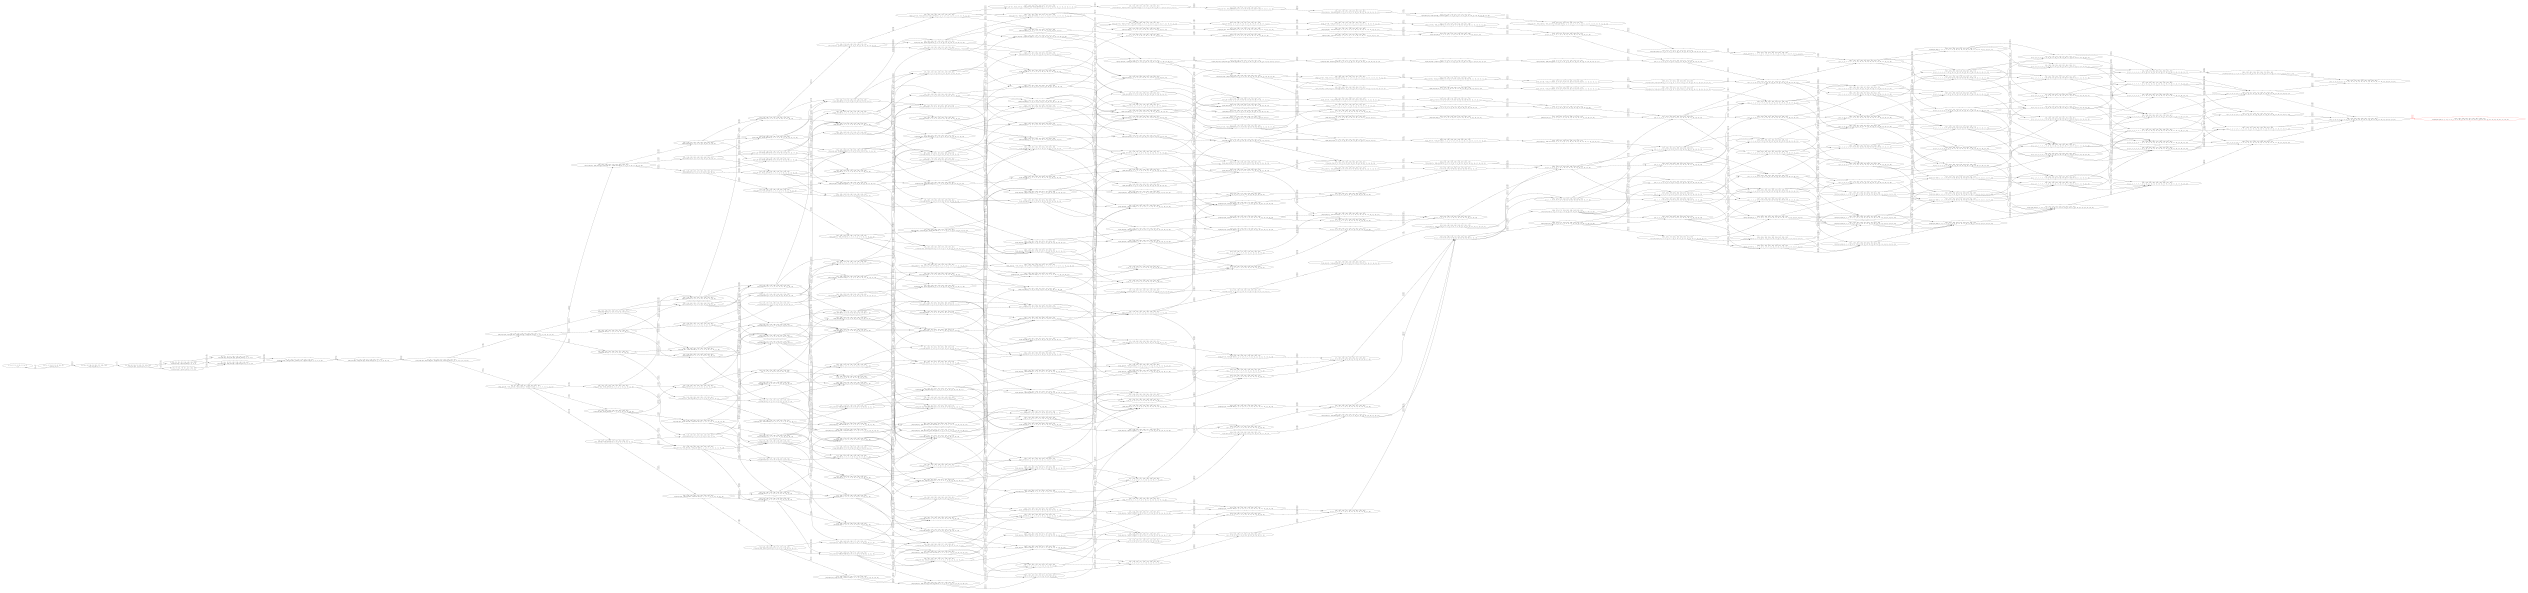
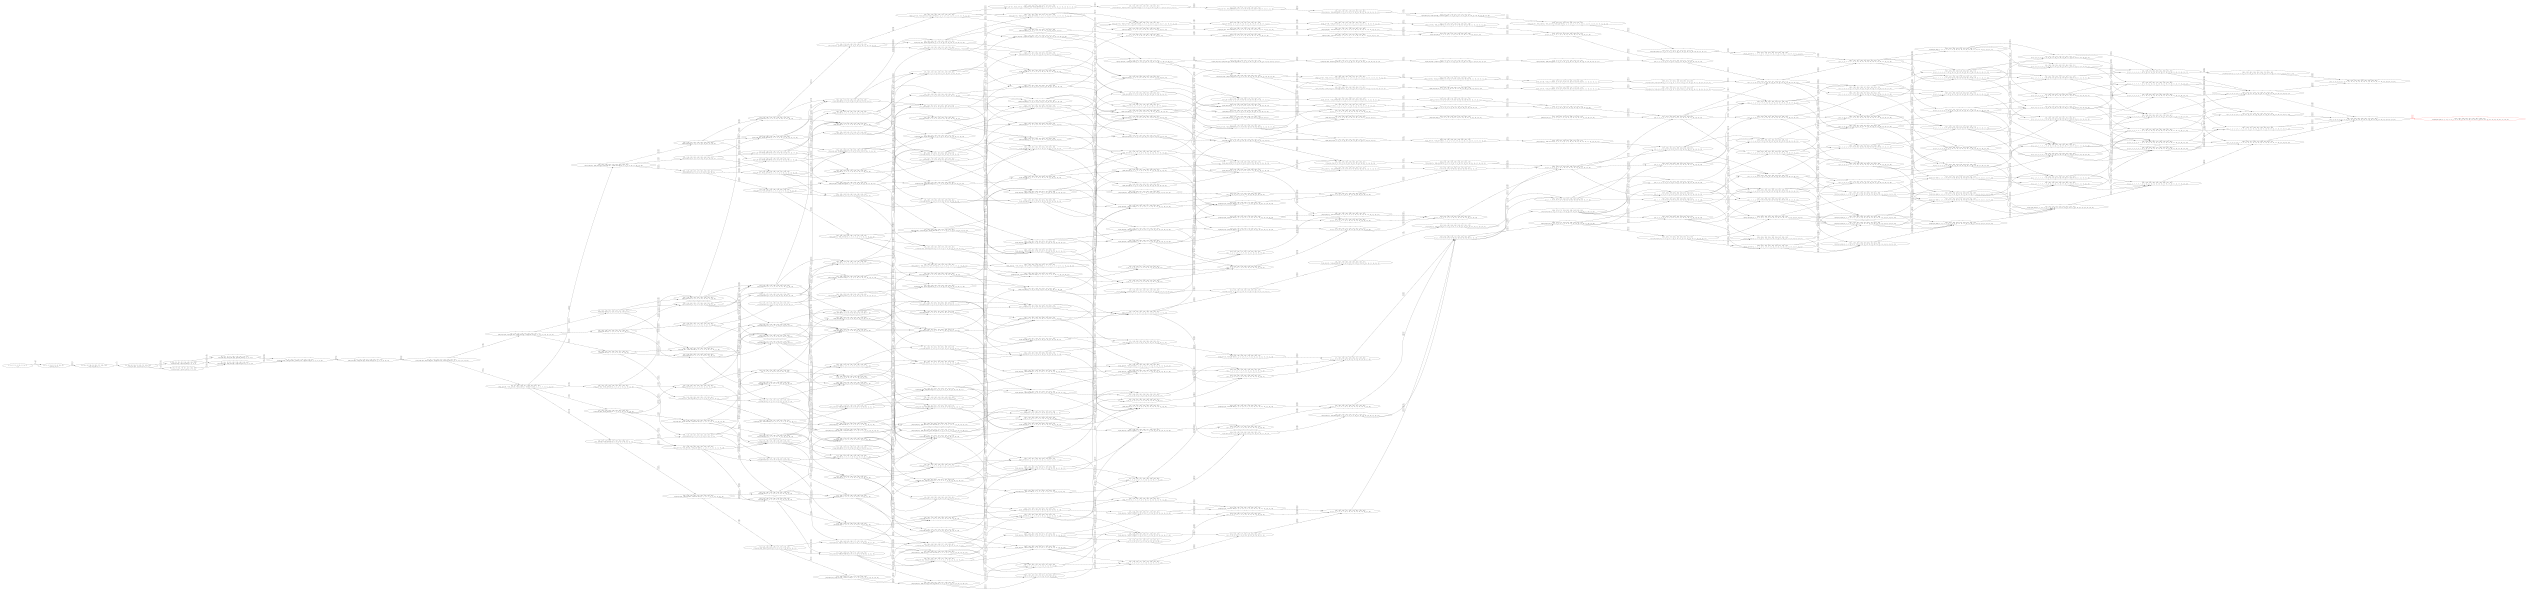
(37, 369) -> (35, 364)
